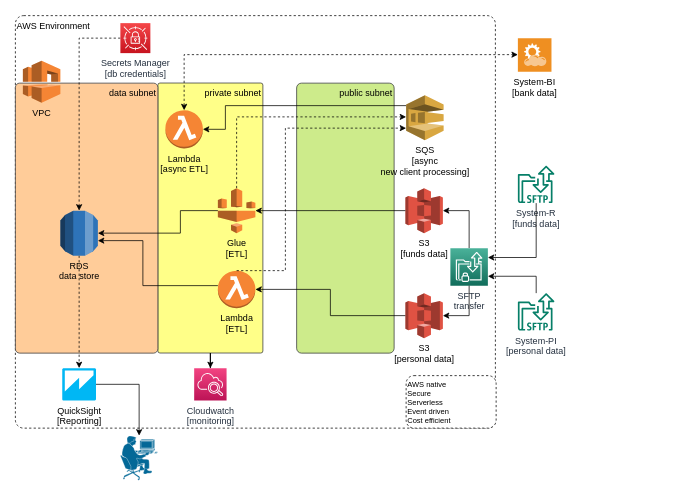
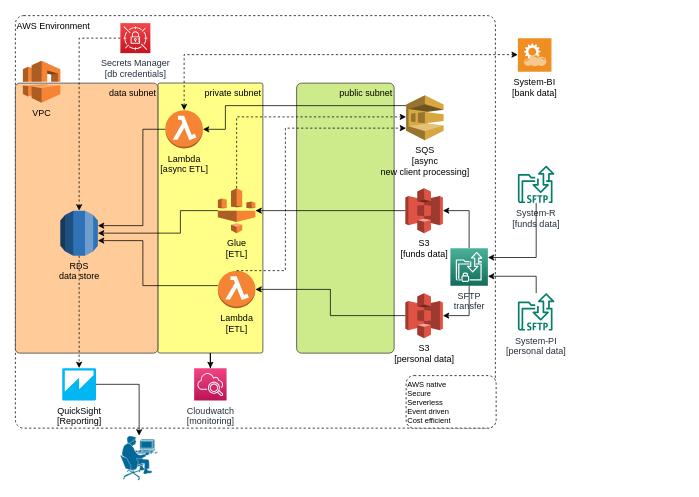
none -> (124, 225)
